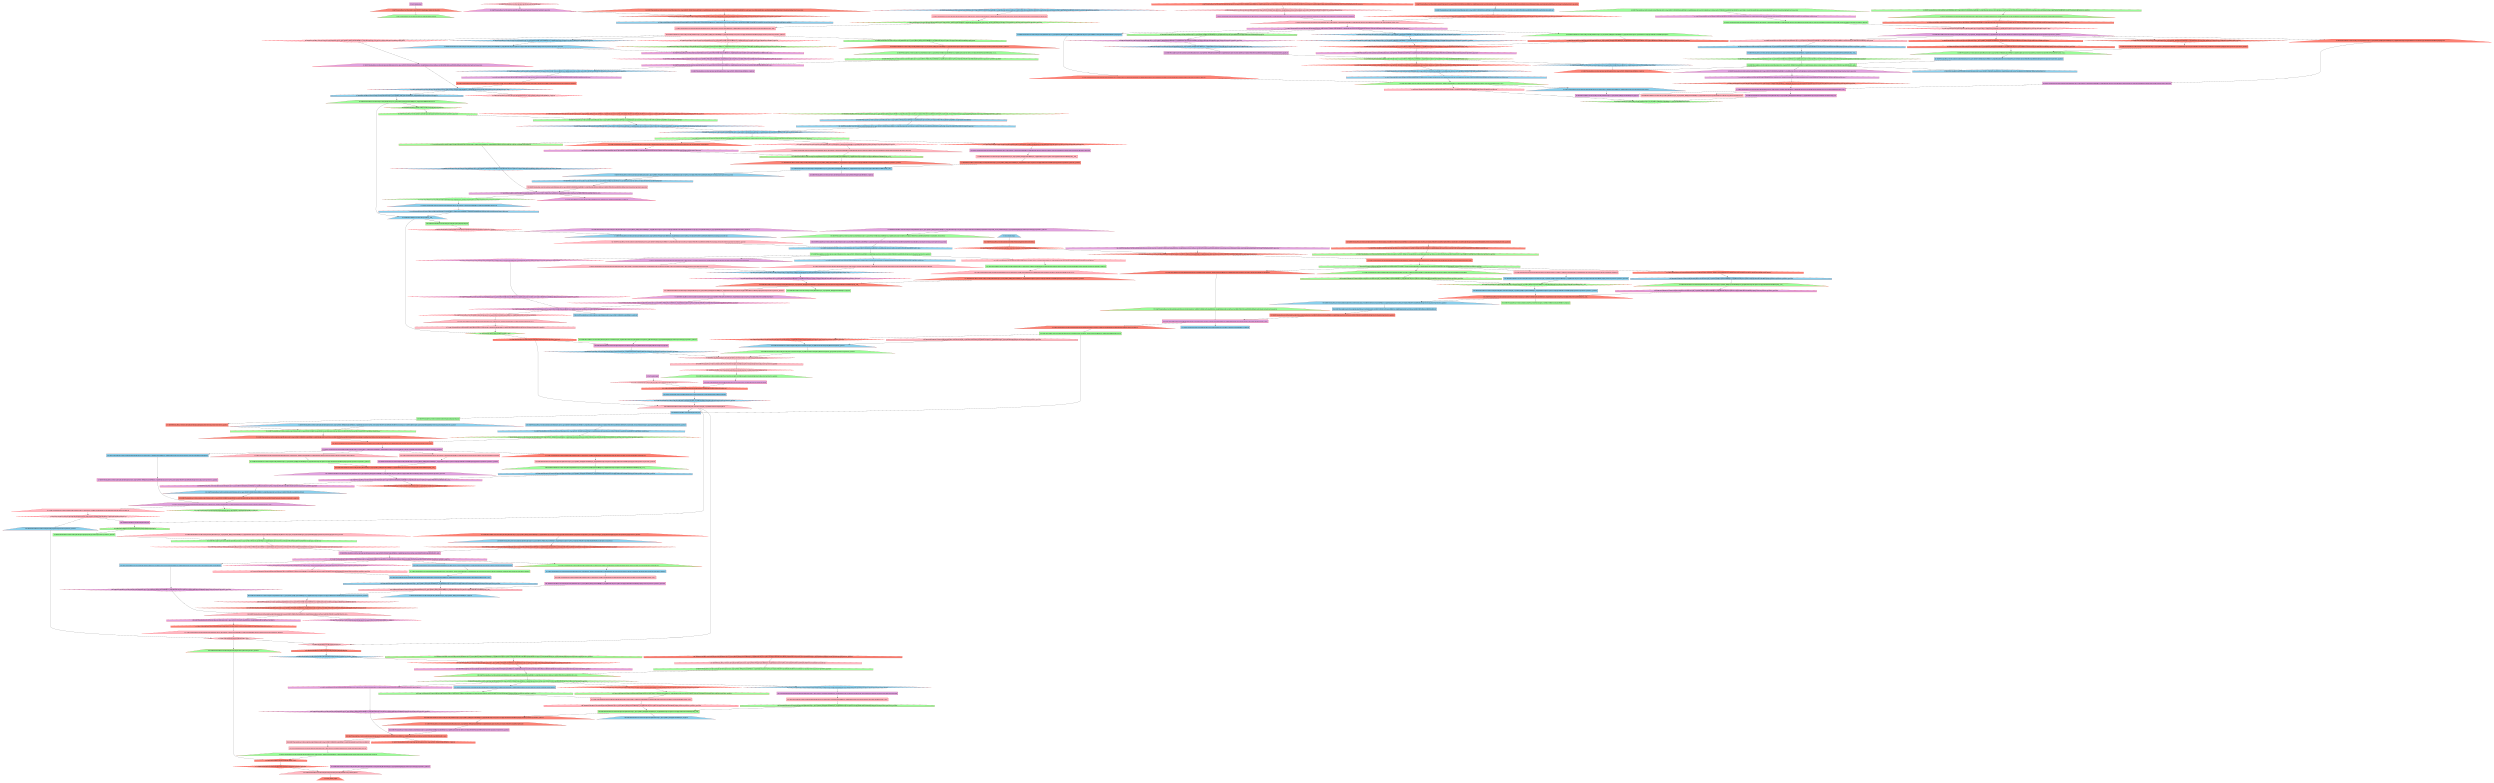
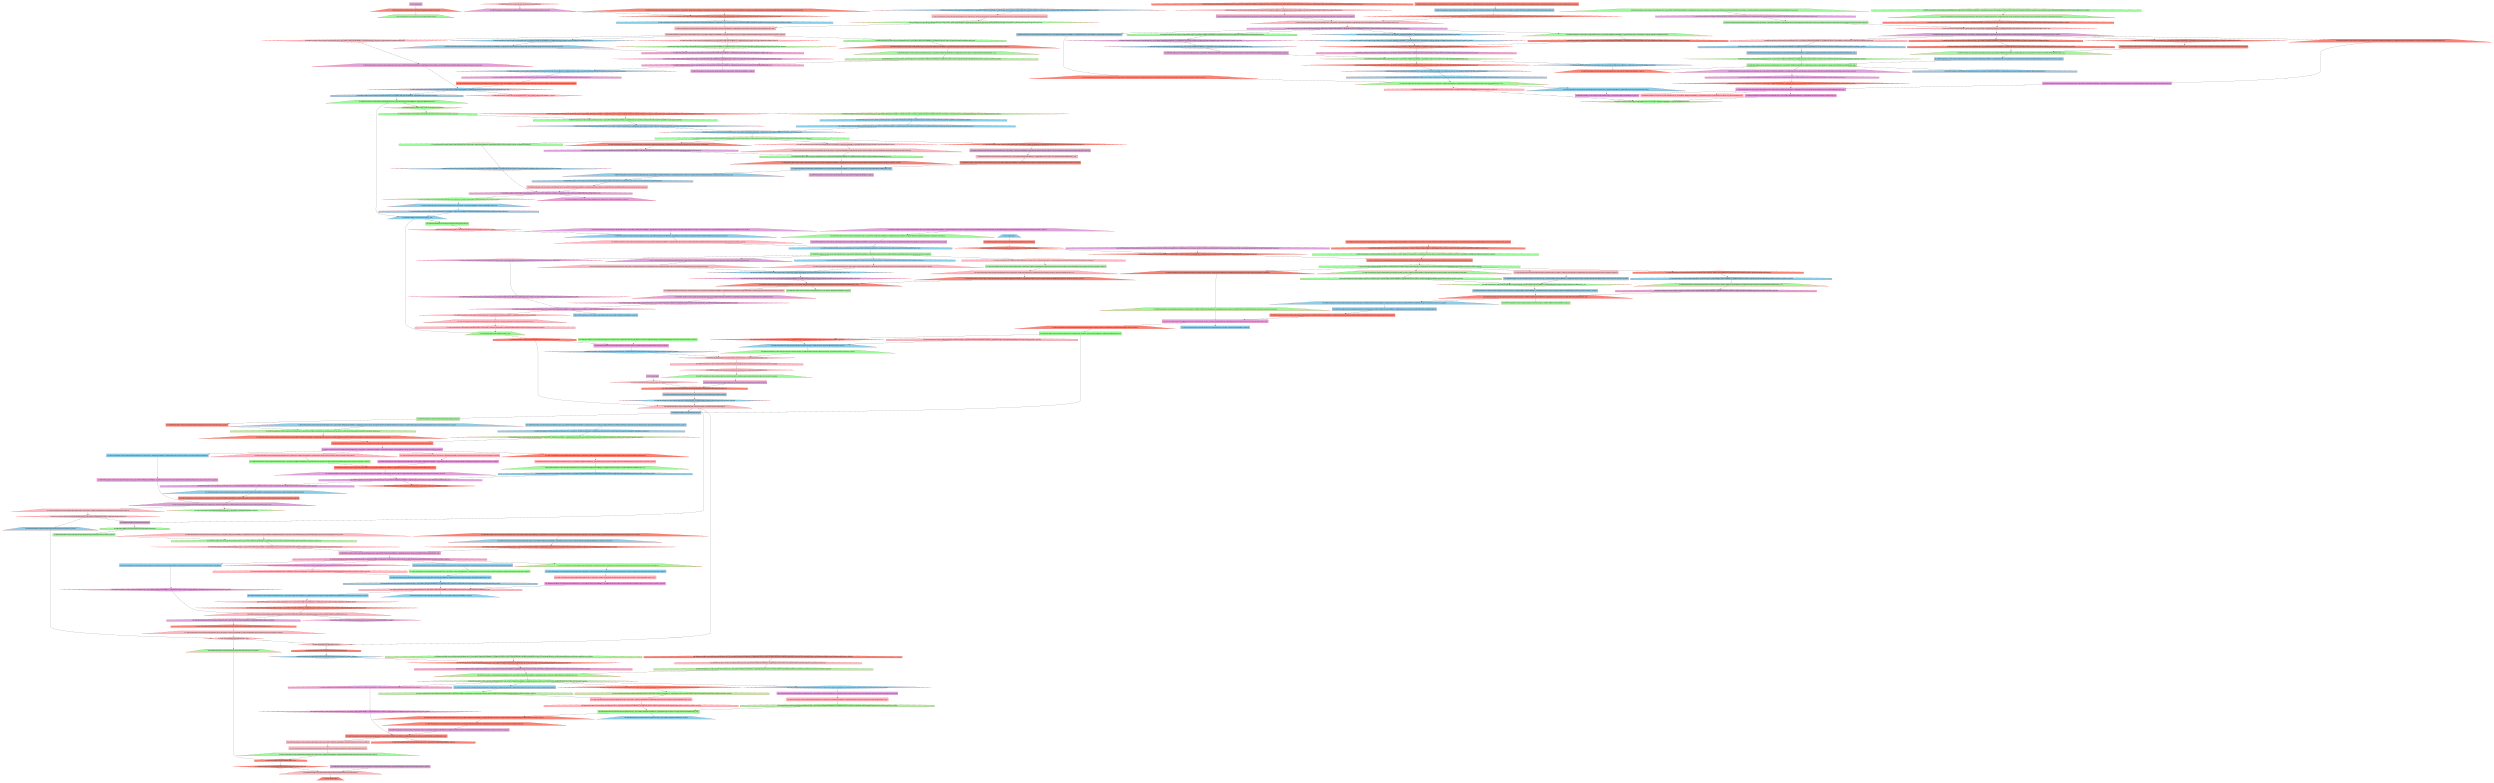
(495, 333) -> (495, 333)
